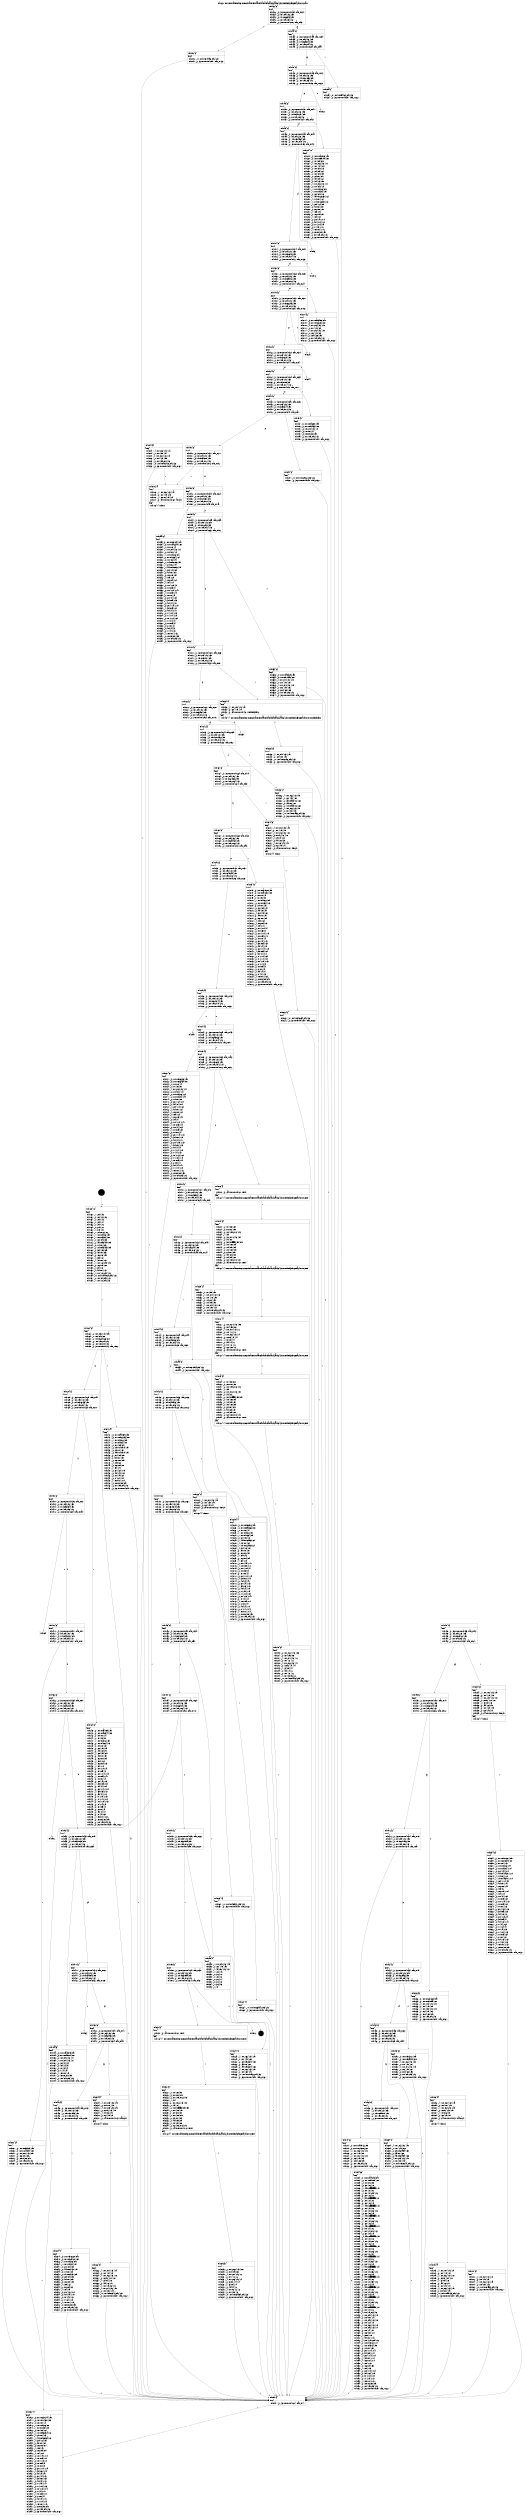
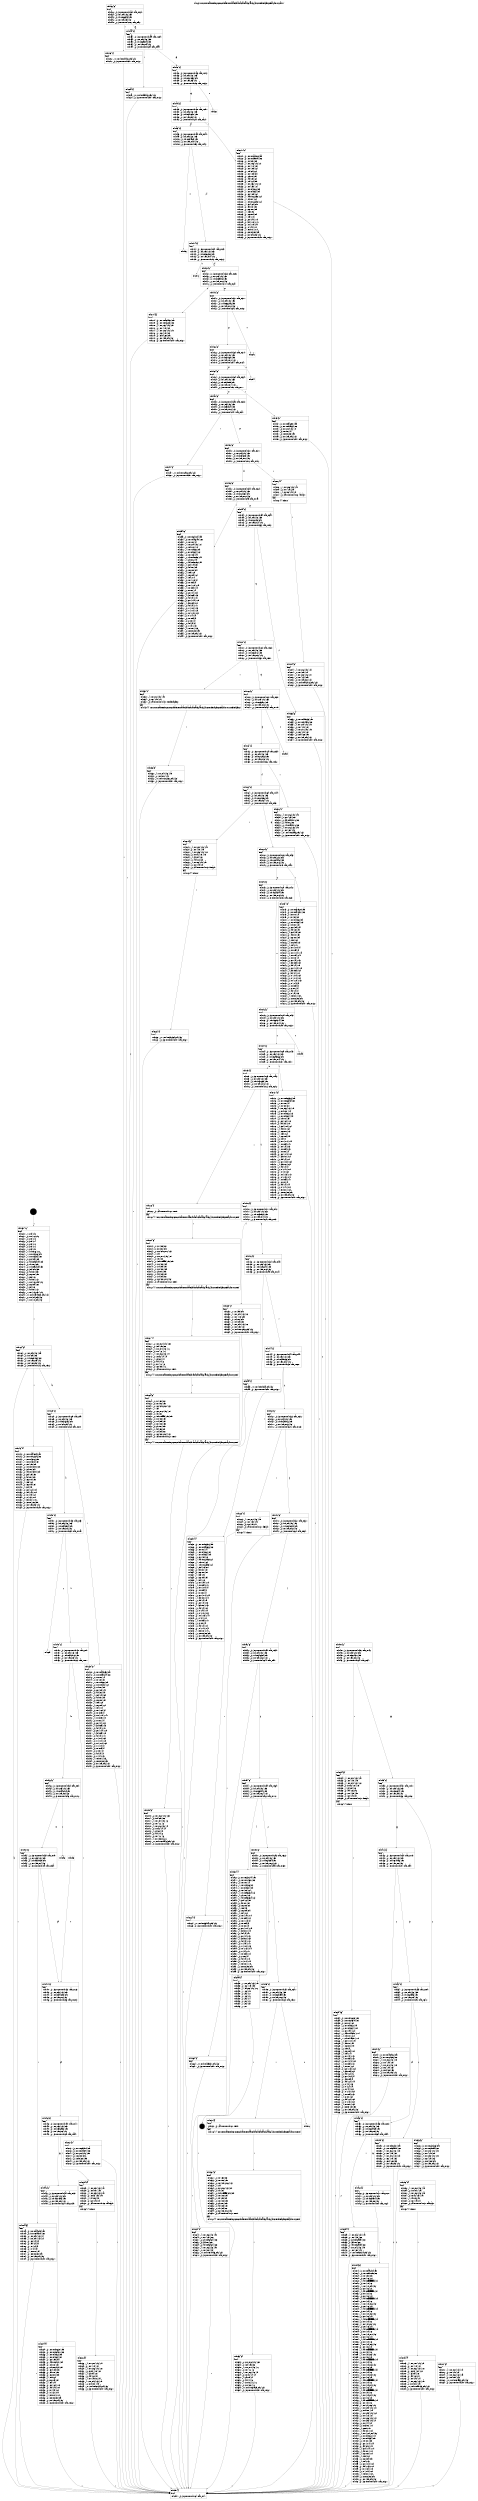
(165, 476) -> (297, 582)
(86, 2007) -> (66, 1921)
(166, 2431) -> (215, 2223)
